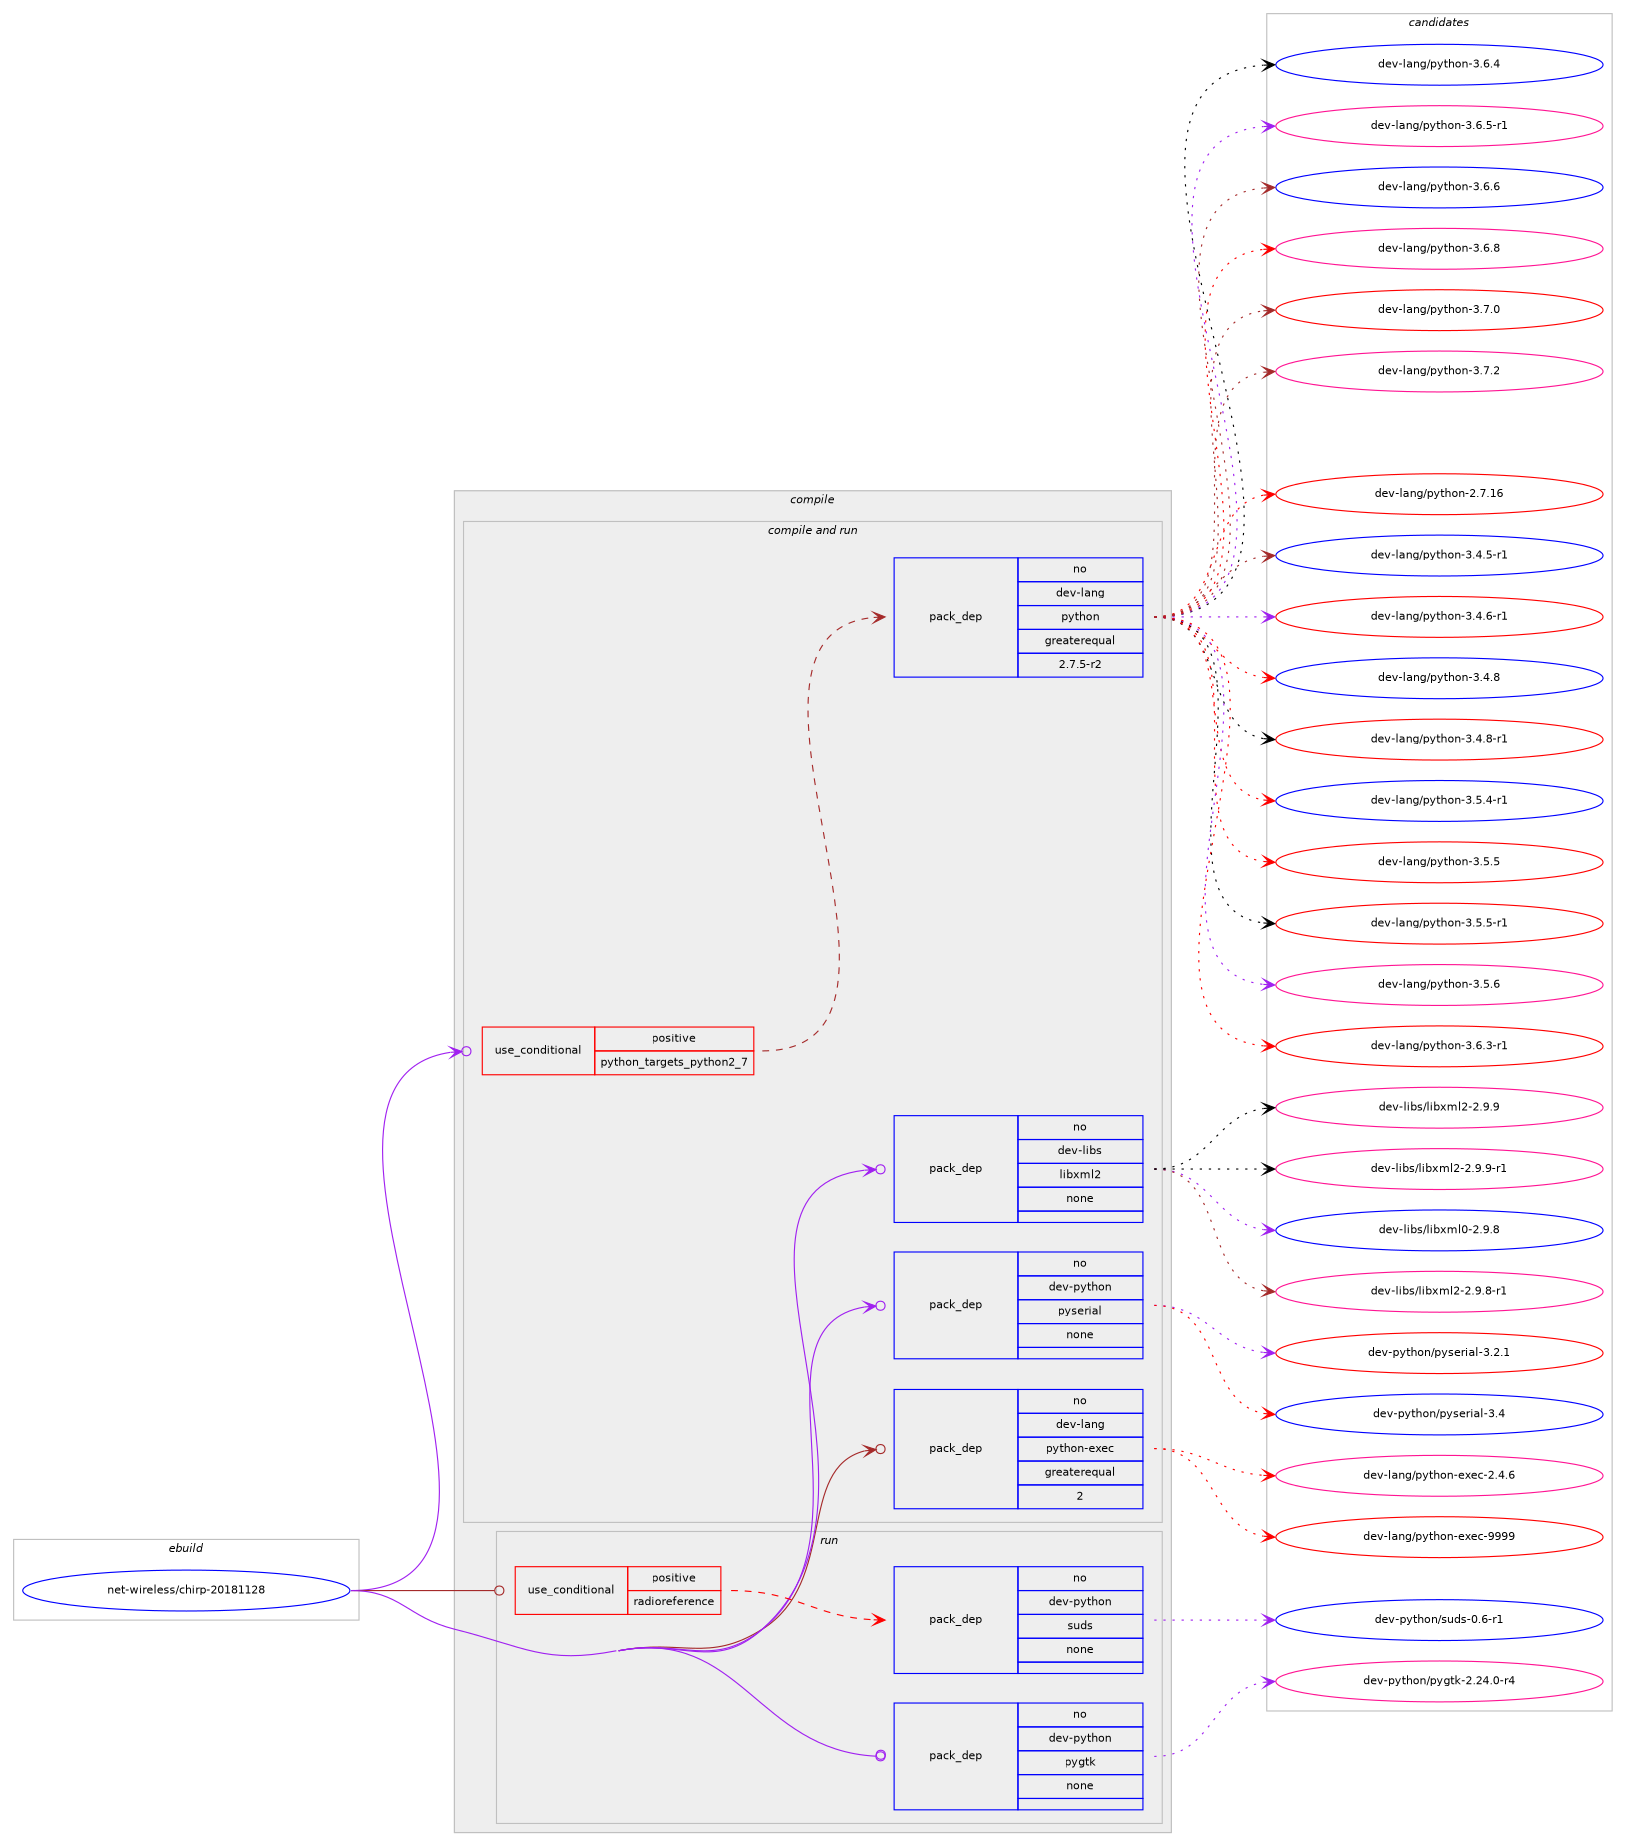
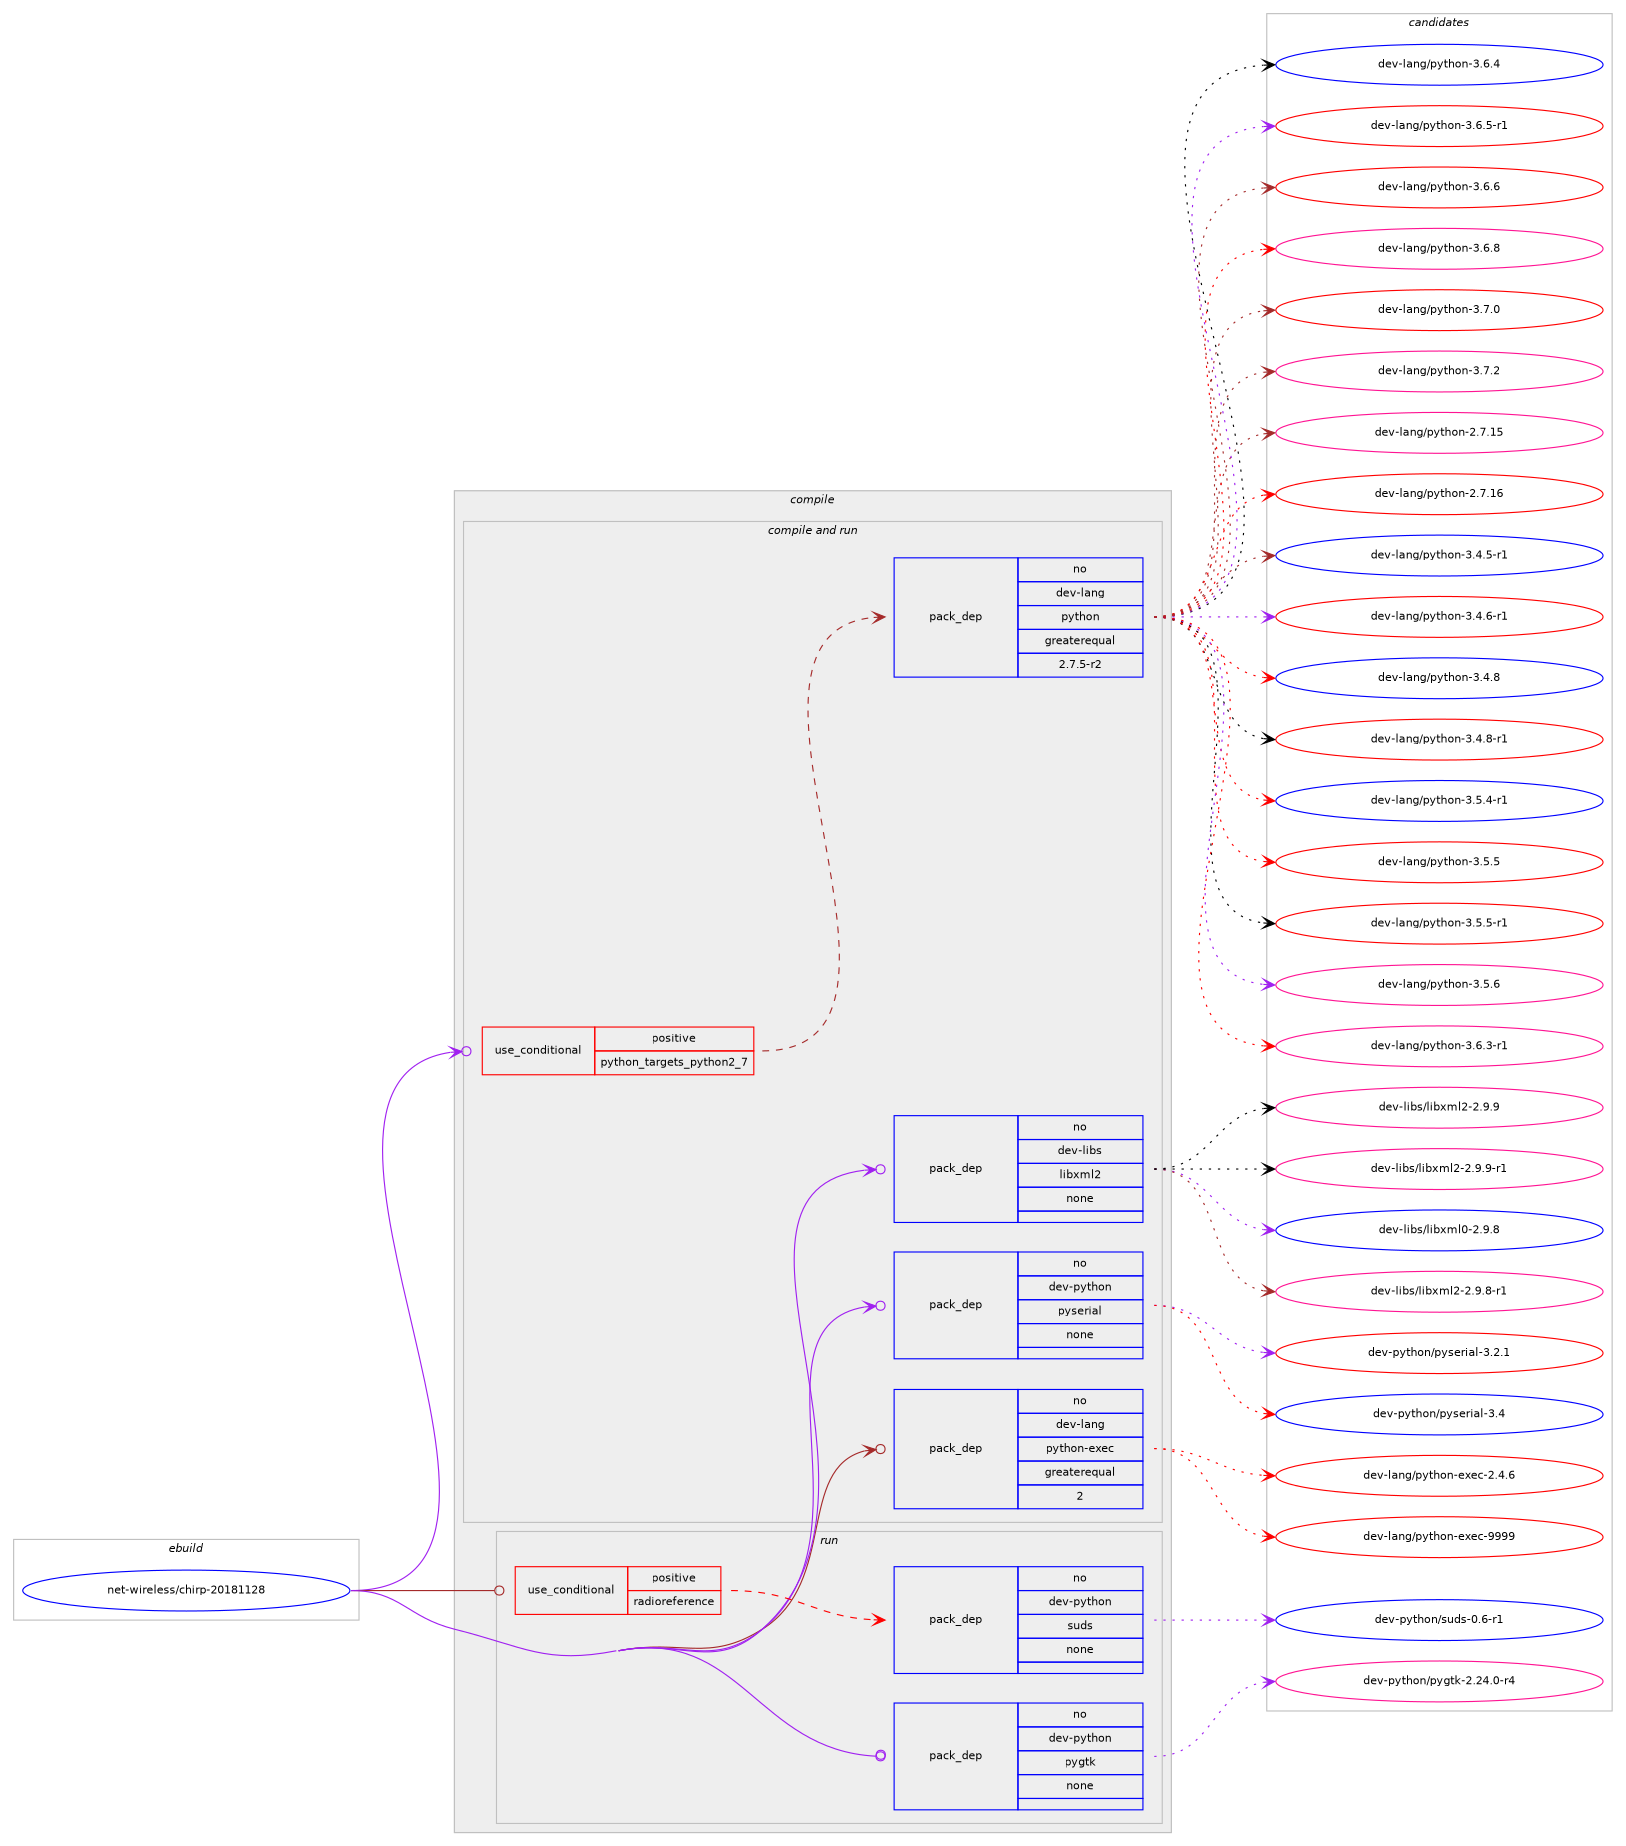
(1439, 126) -> (1439, 126)
(1439, 187) -> (1439, 187)
none -> (1439, 433)
(1439, 1046) -> (1439, 1046)
(1439, 1476) -> (1439, 1476)
